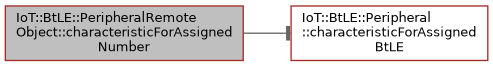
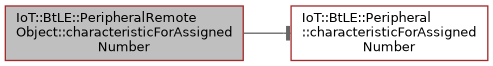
(389, 33) -> (389, 33)
